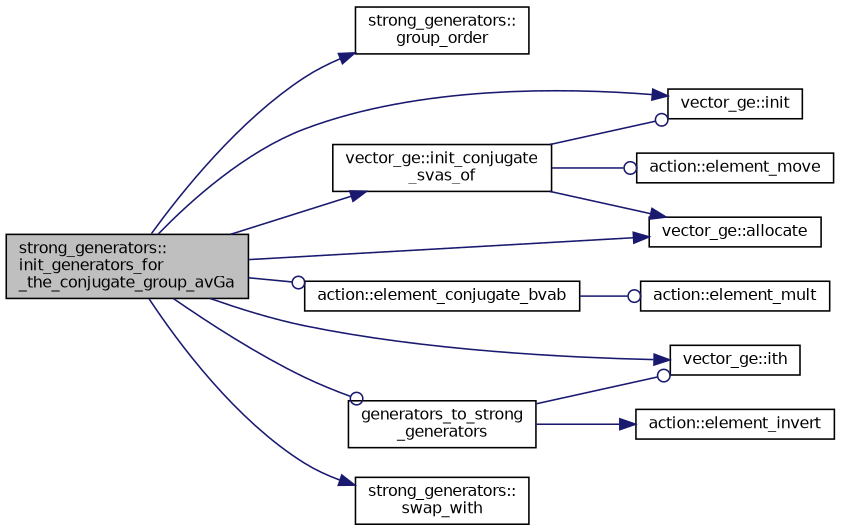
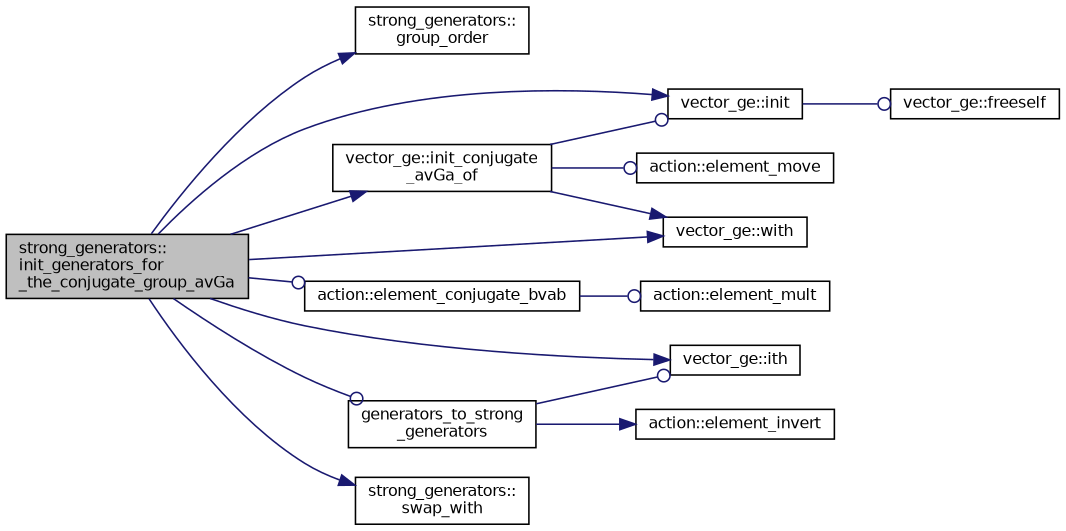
none -> (975, 104)
(442, 168) -> (442, 168)
(735, 232) -> (735, 232)
